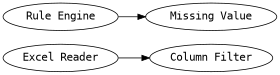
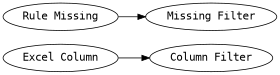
(61, 17) -> (61, 17)
(211, 17) -> (211, 17)
(61, 58) -> (61, 58)
